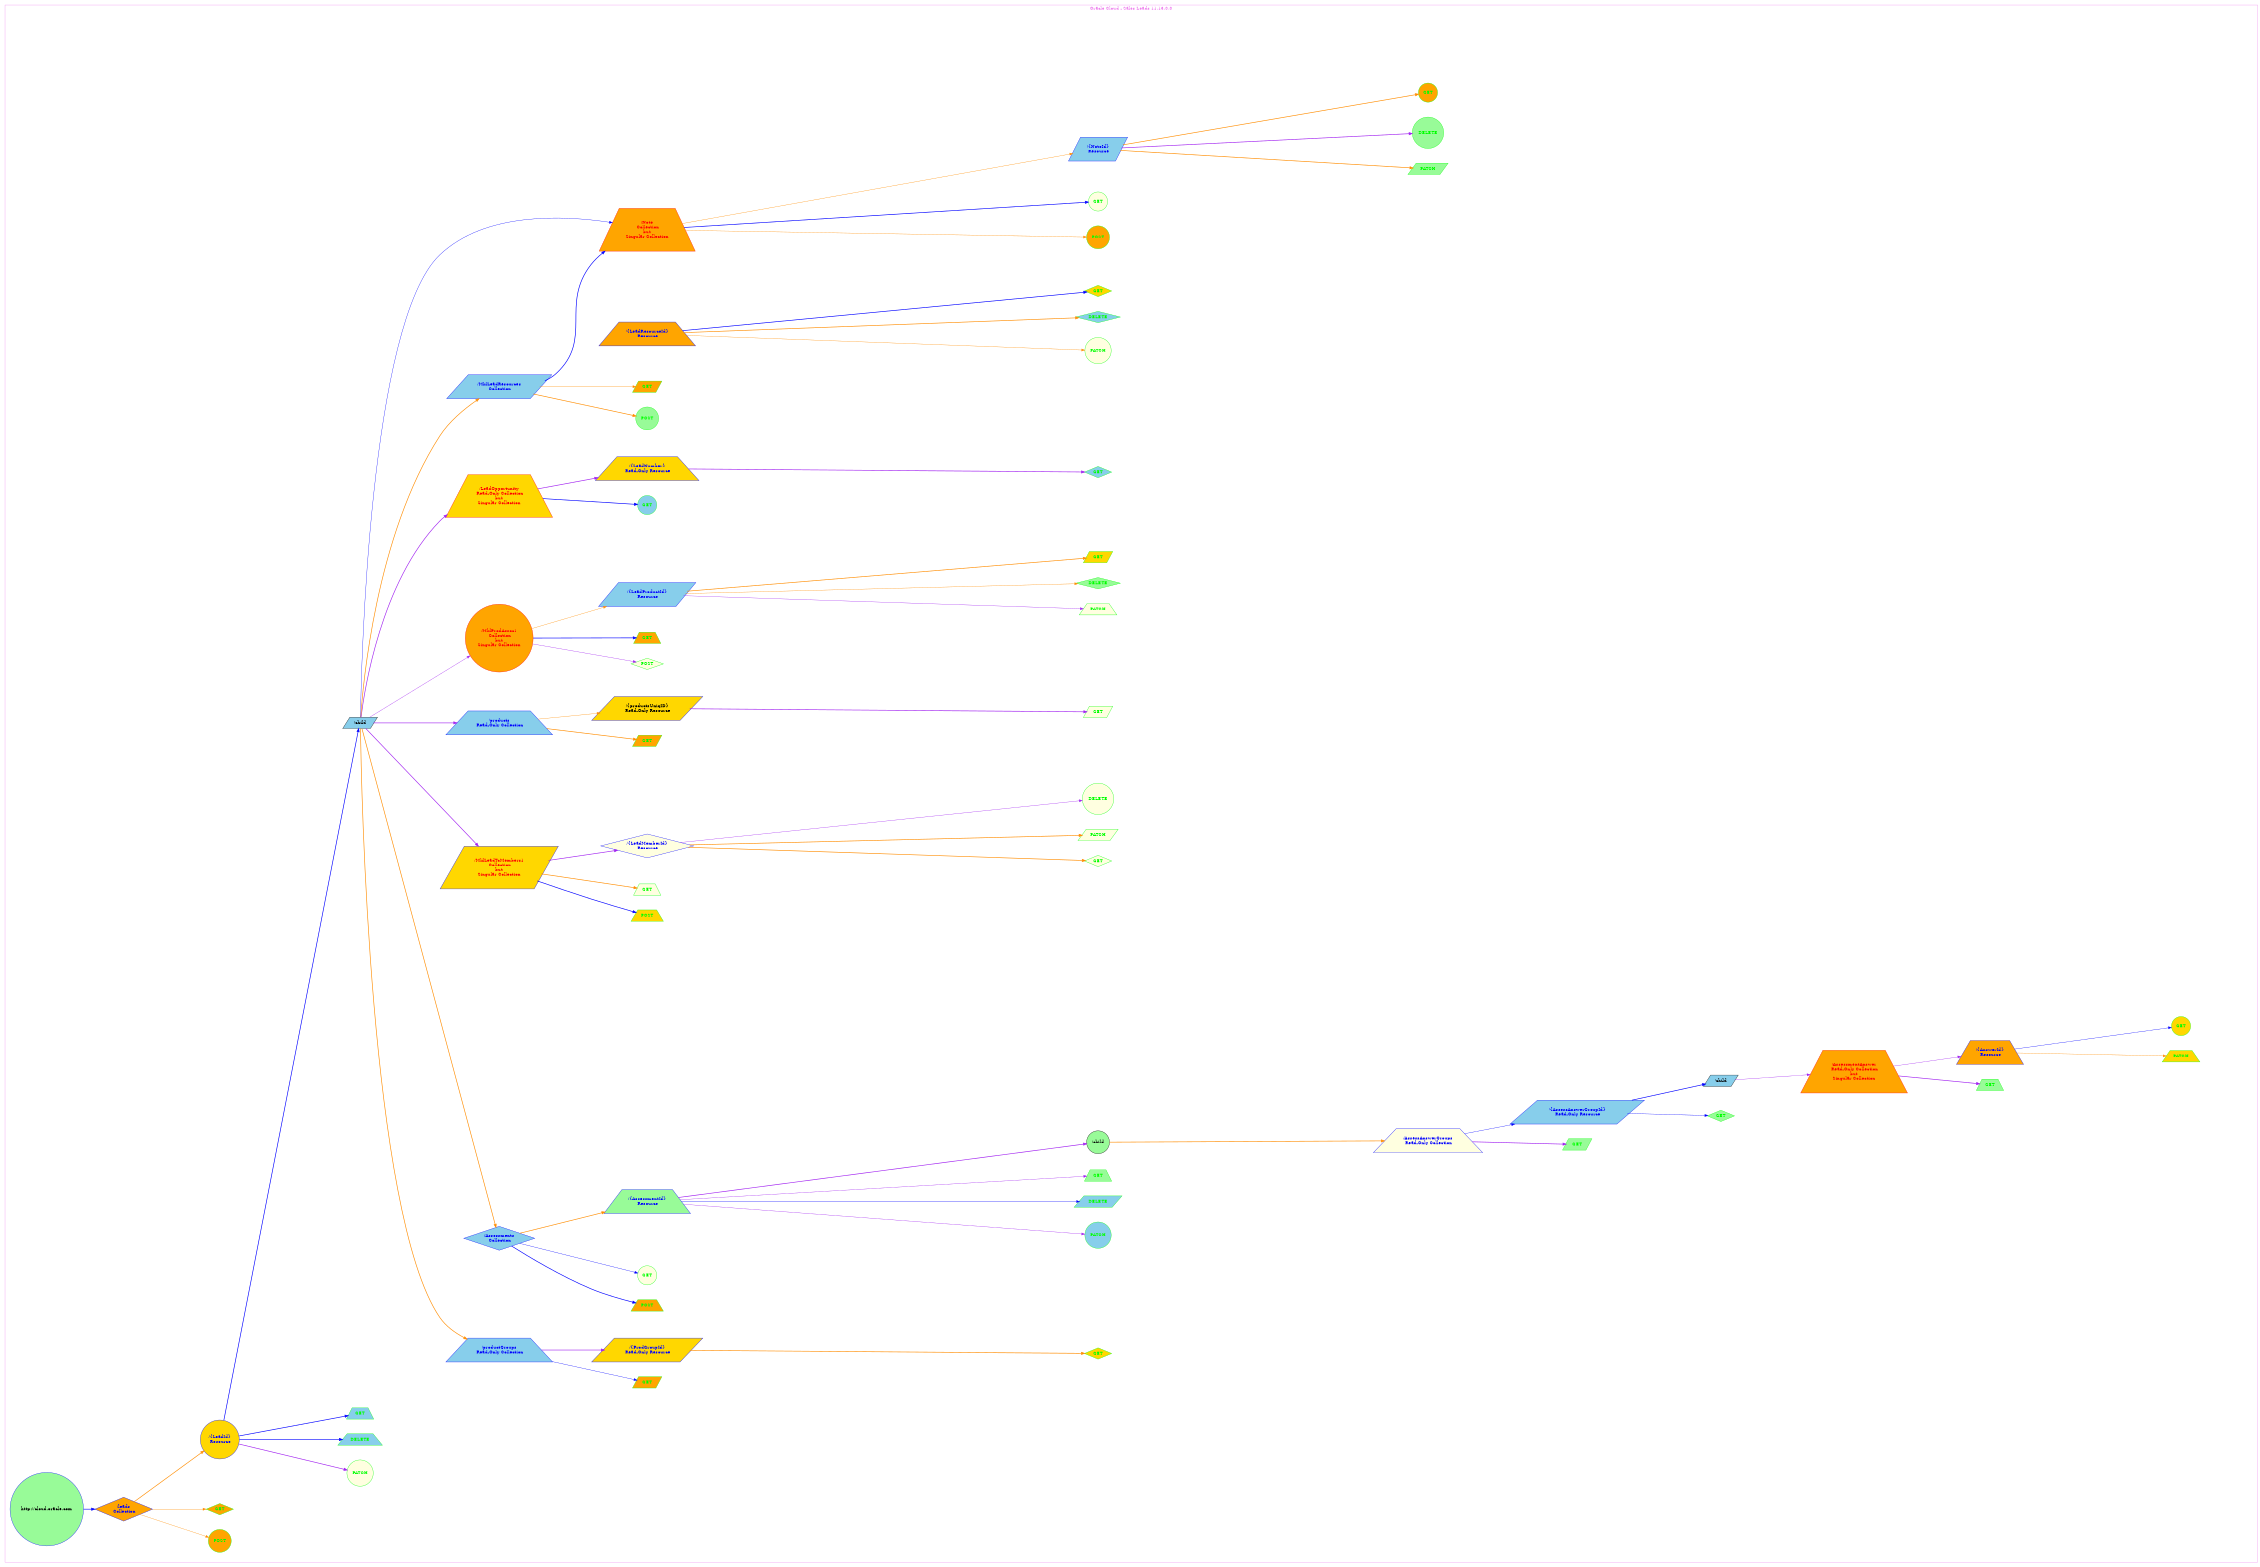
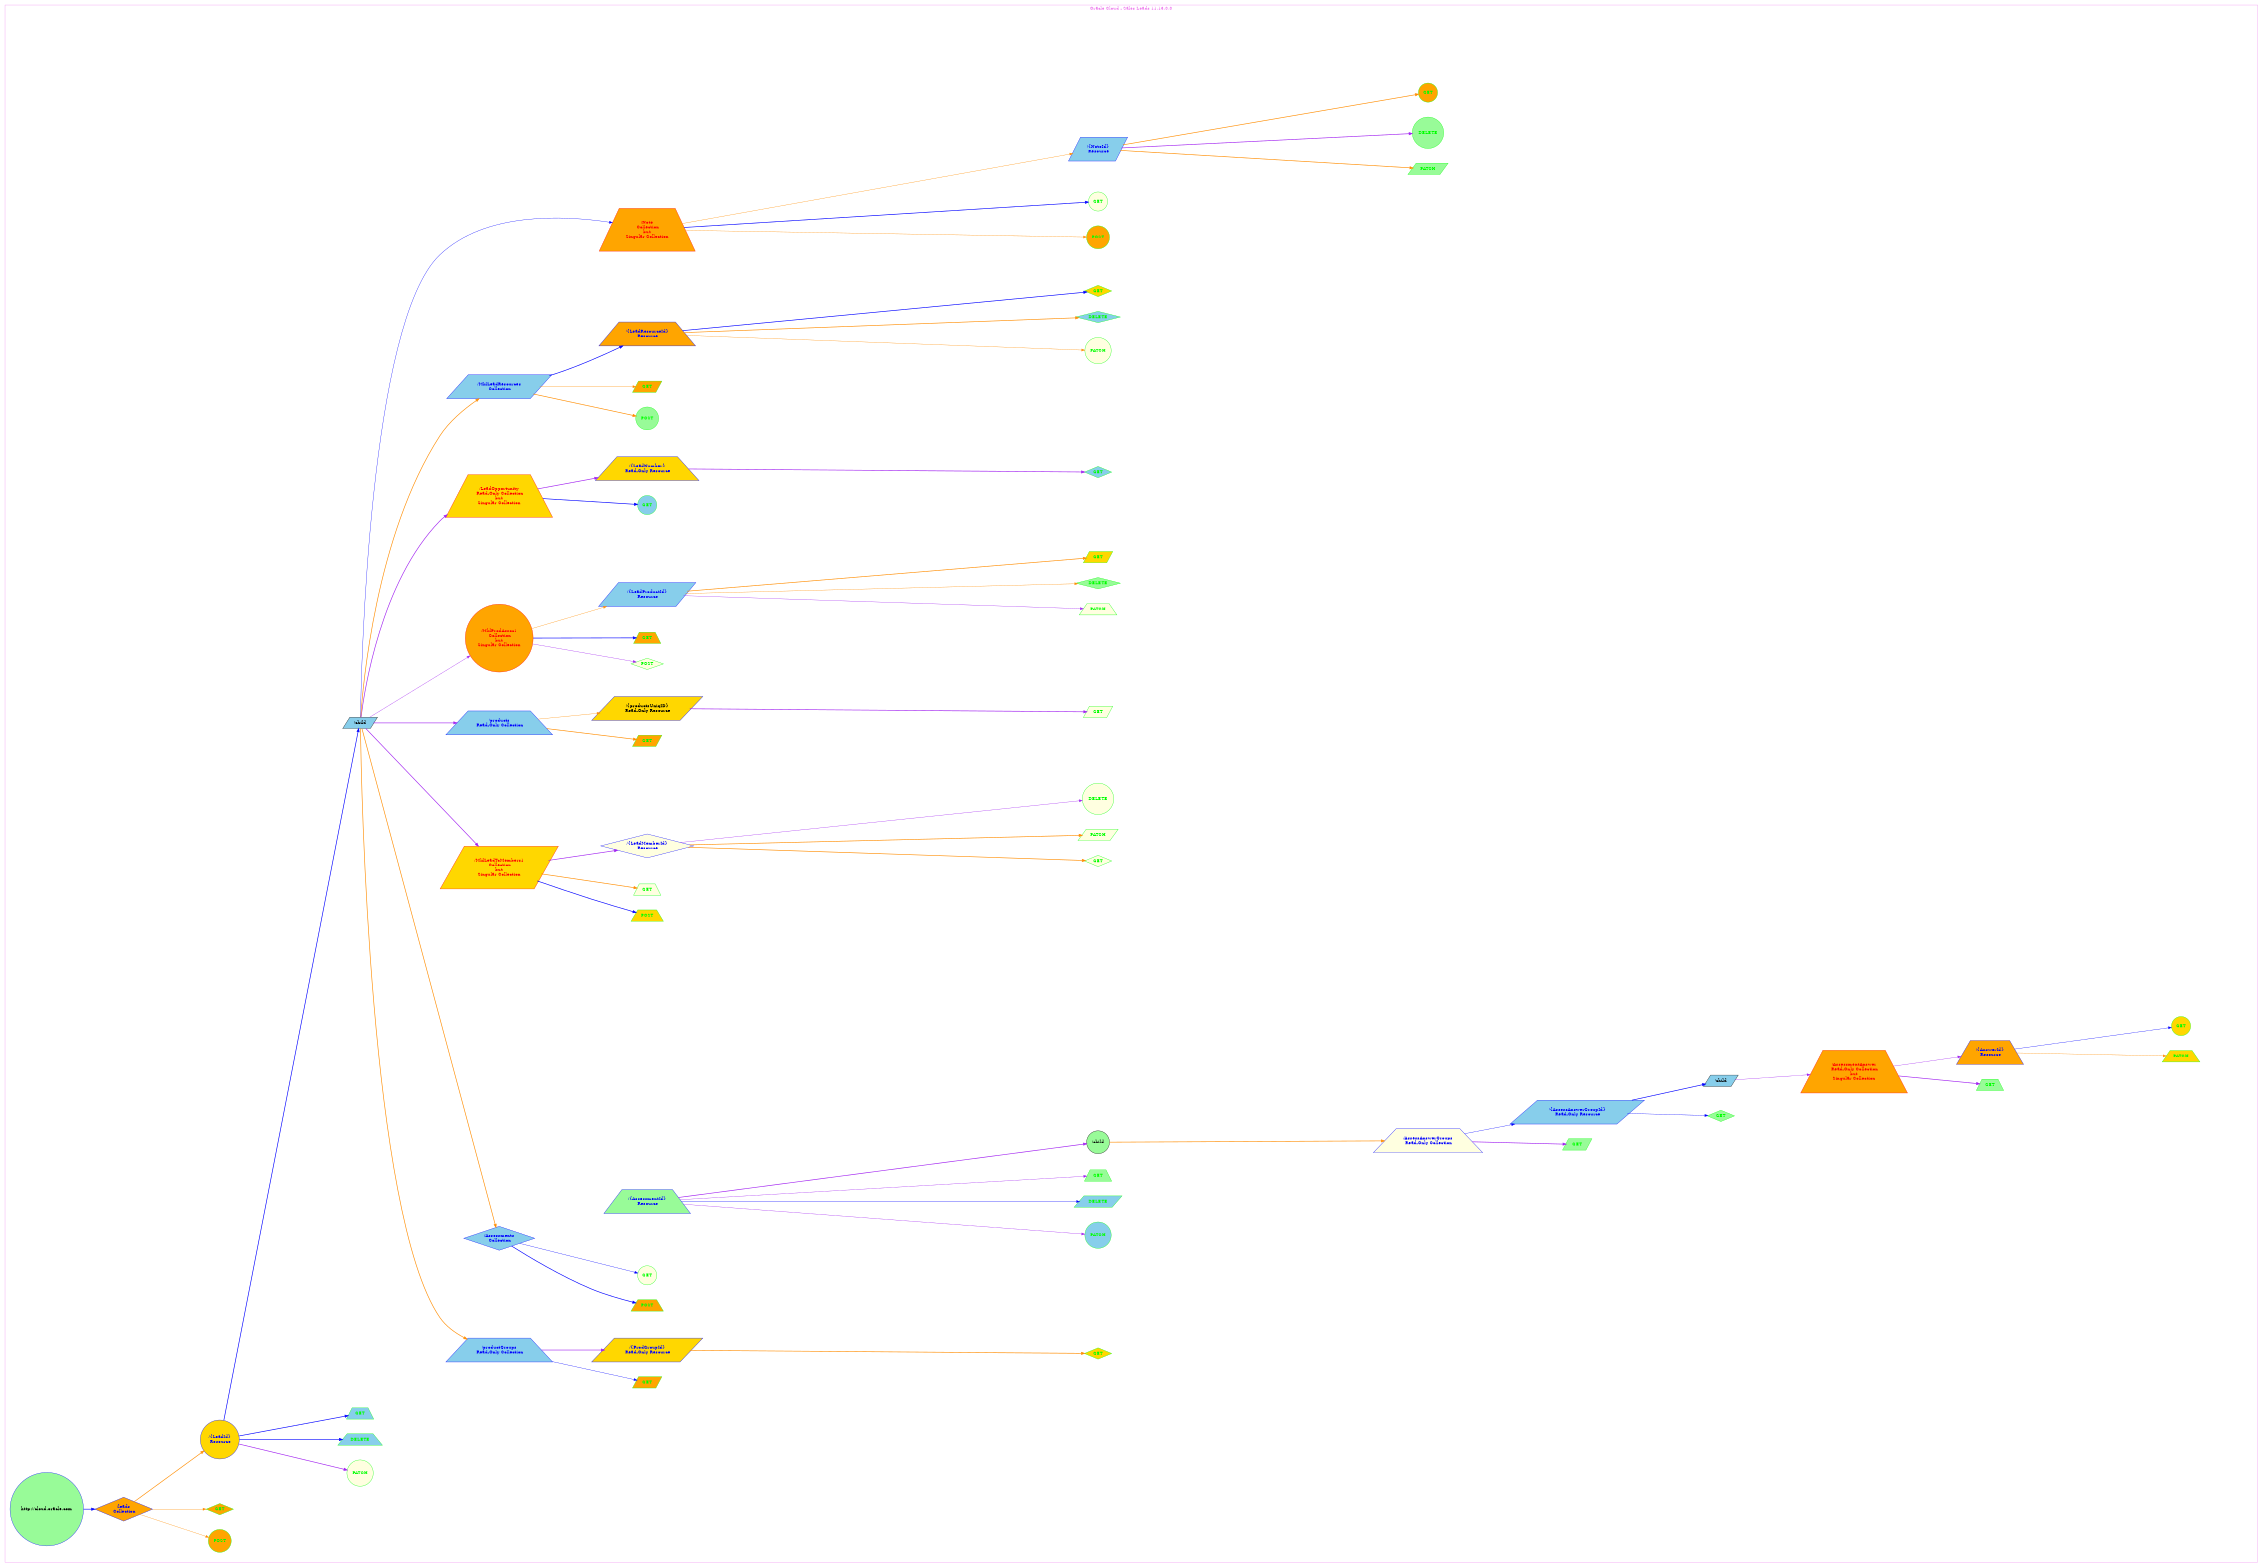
(576, 319) -> (585, 363)
(499, 868) -> (499, 868)
(561, 1223) -> none
